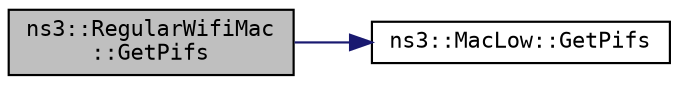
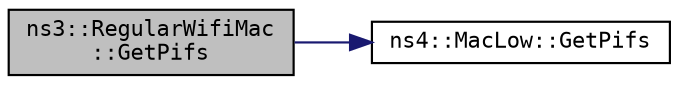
(521, 42) -> (521, 42)
